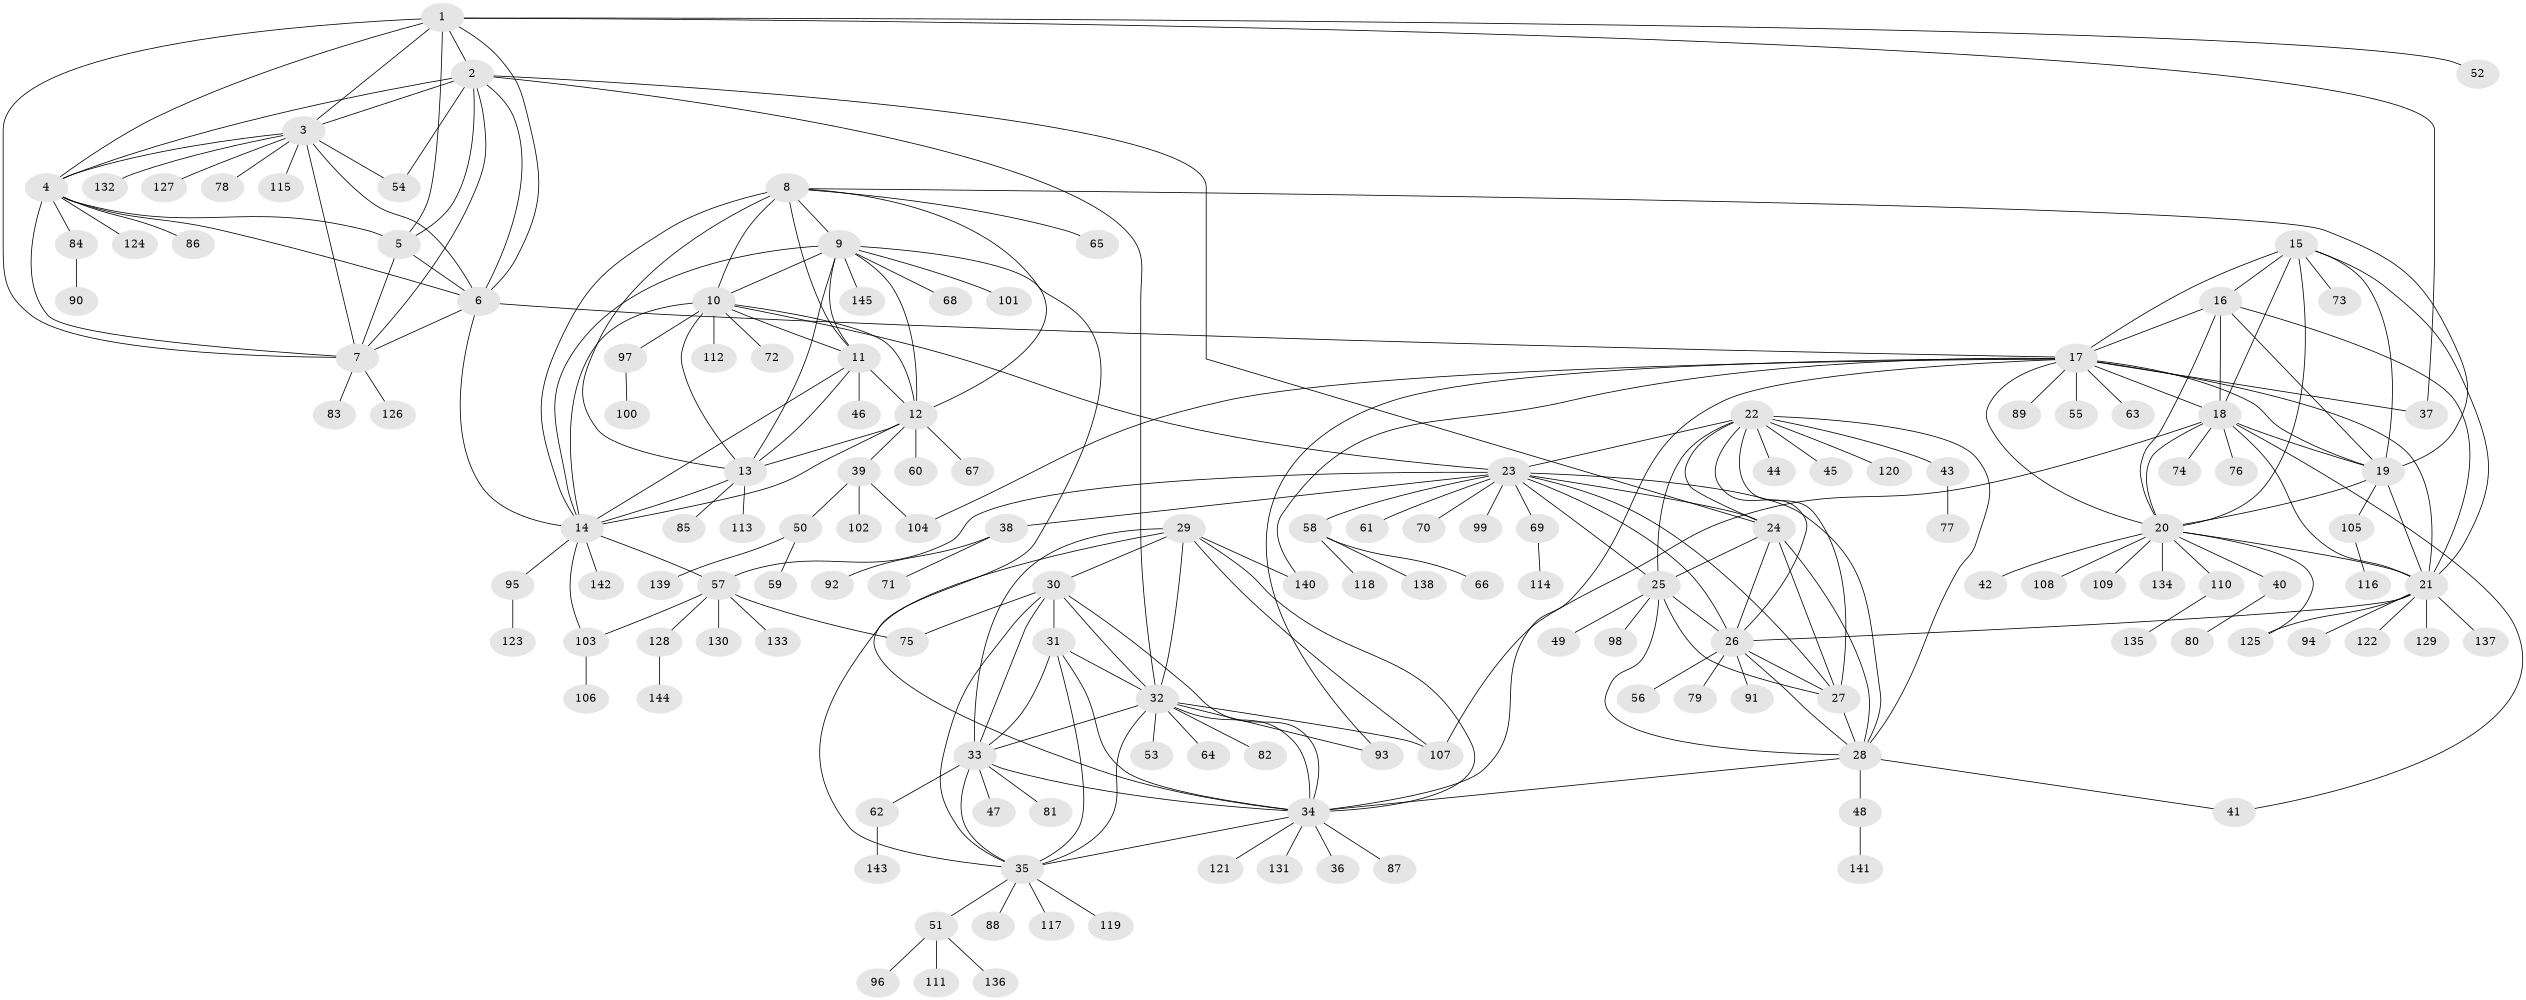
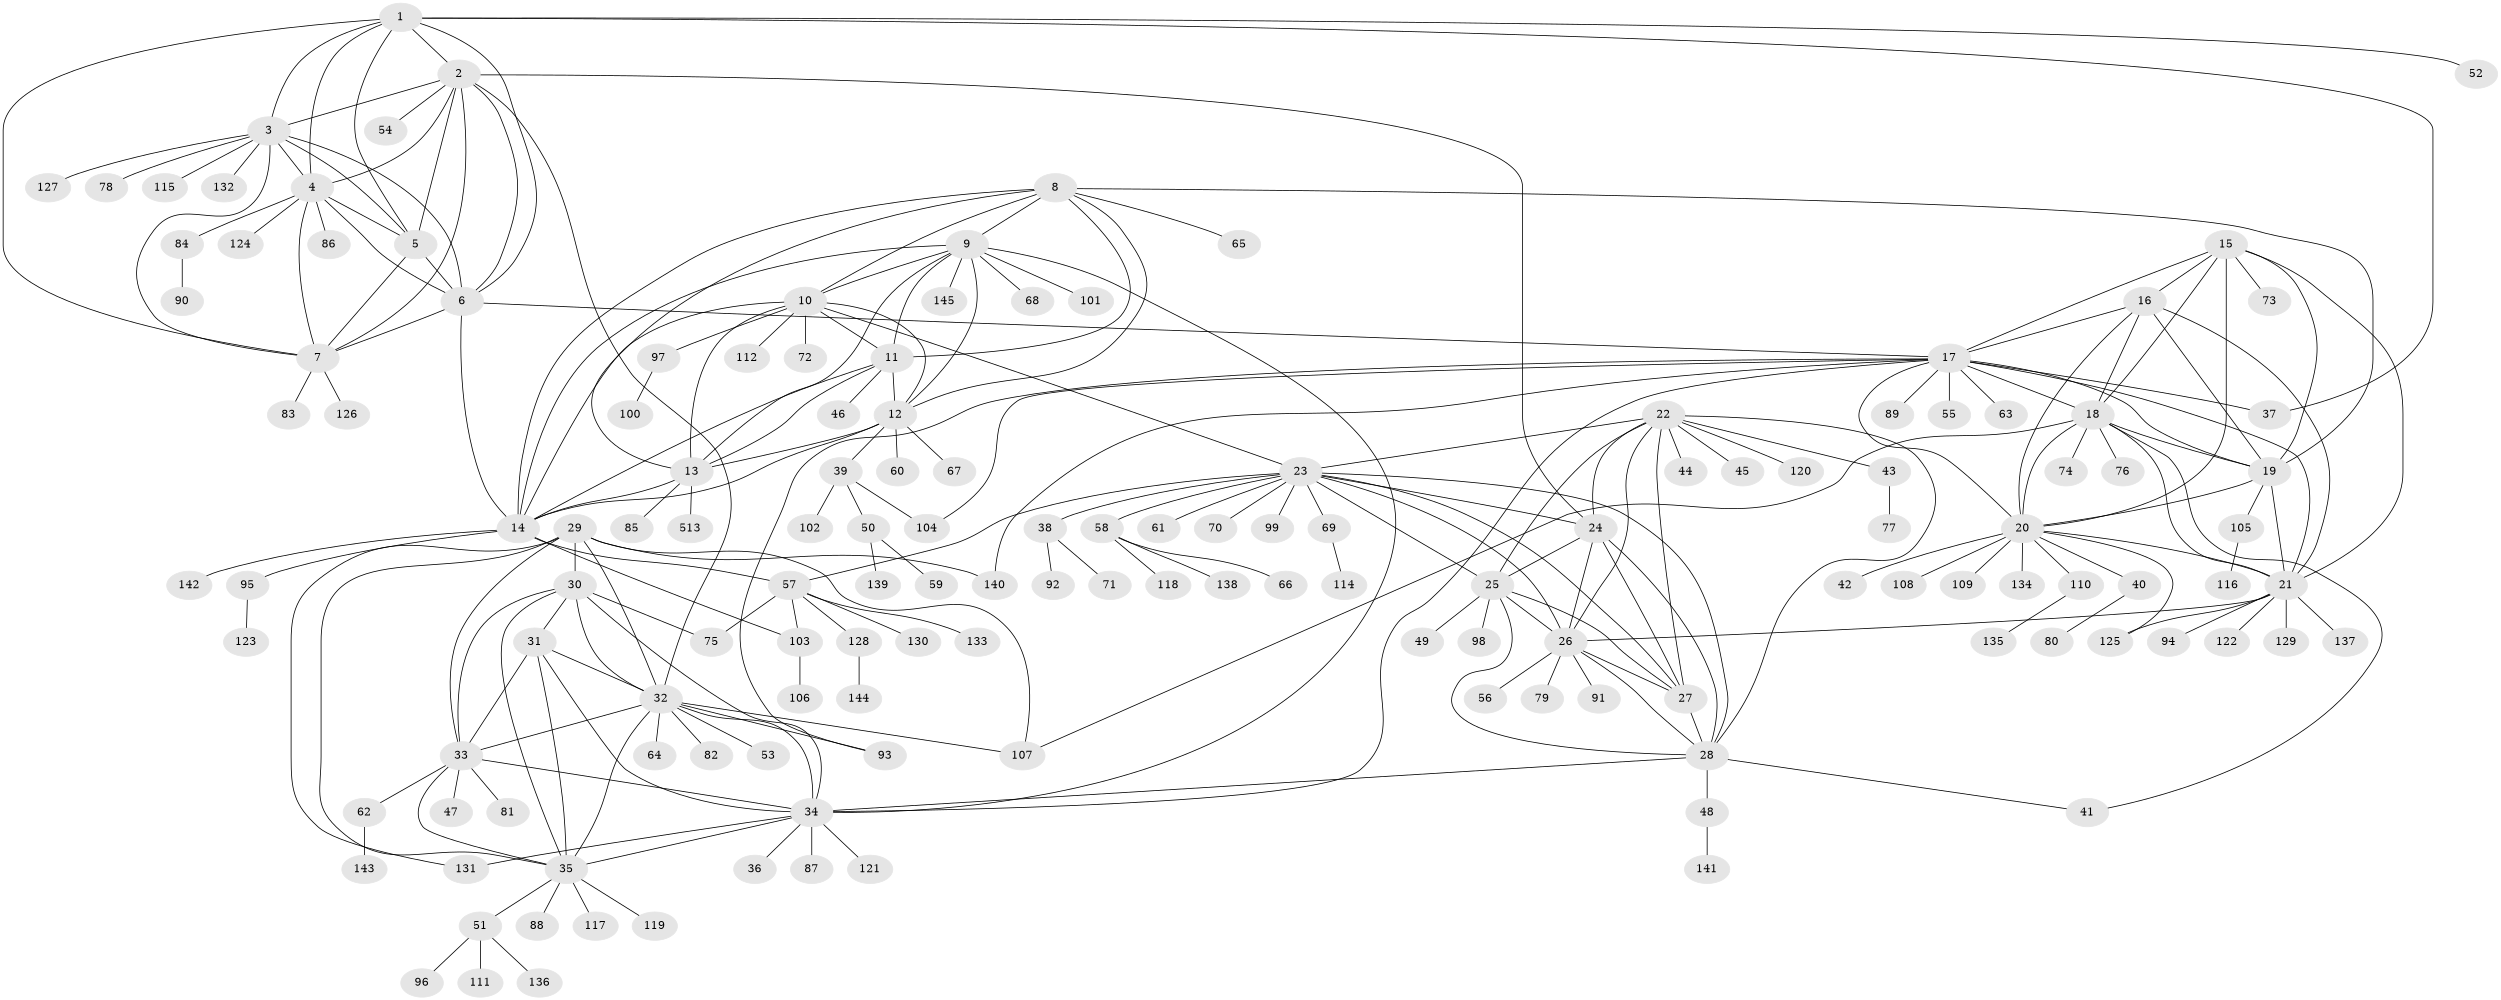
(351, 159) -> (353, 183)
(742, 529) -> (690, 529)
(1418, 680) -> (291, 644)
